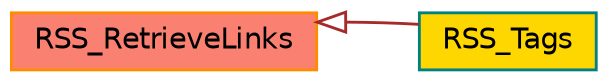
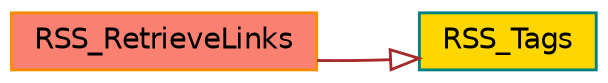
(383, 23) -> (354, 61)
